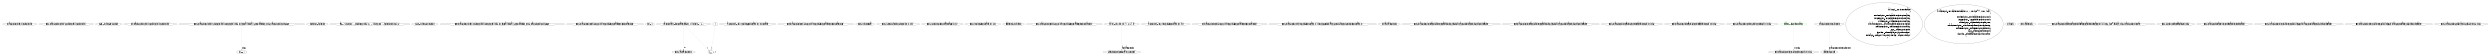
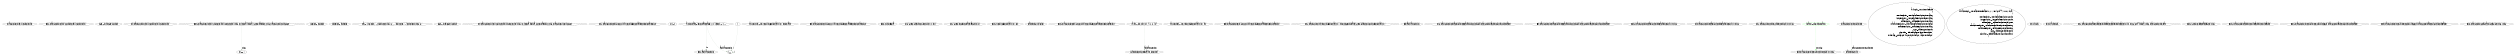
none -> (317, 24)
(2010, 24) -> (2034, 24)
(708, 48) -> (726, 48)
